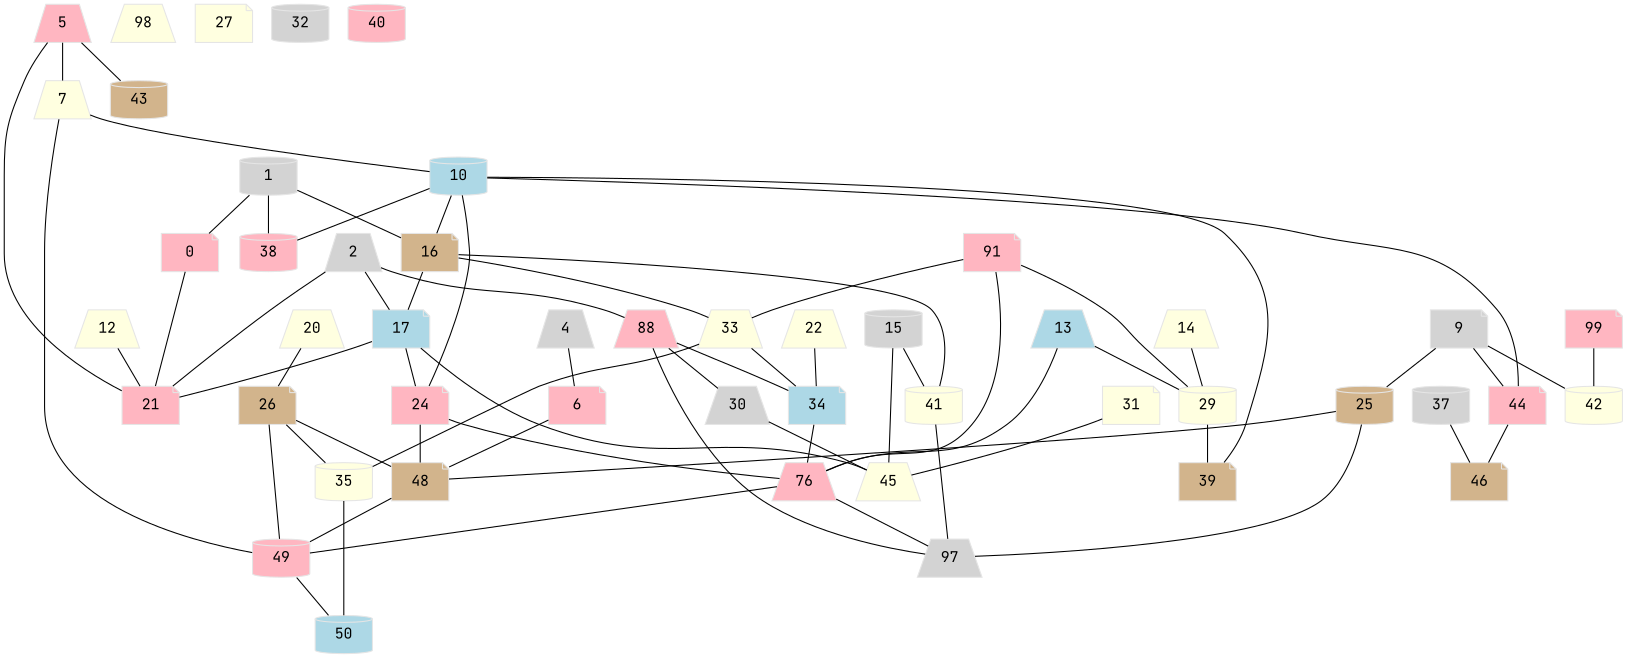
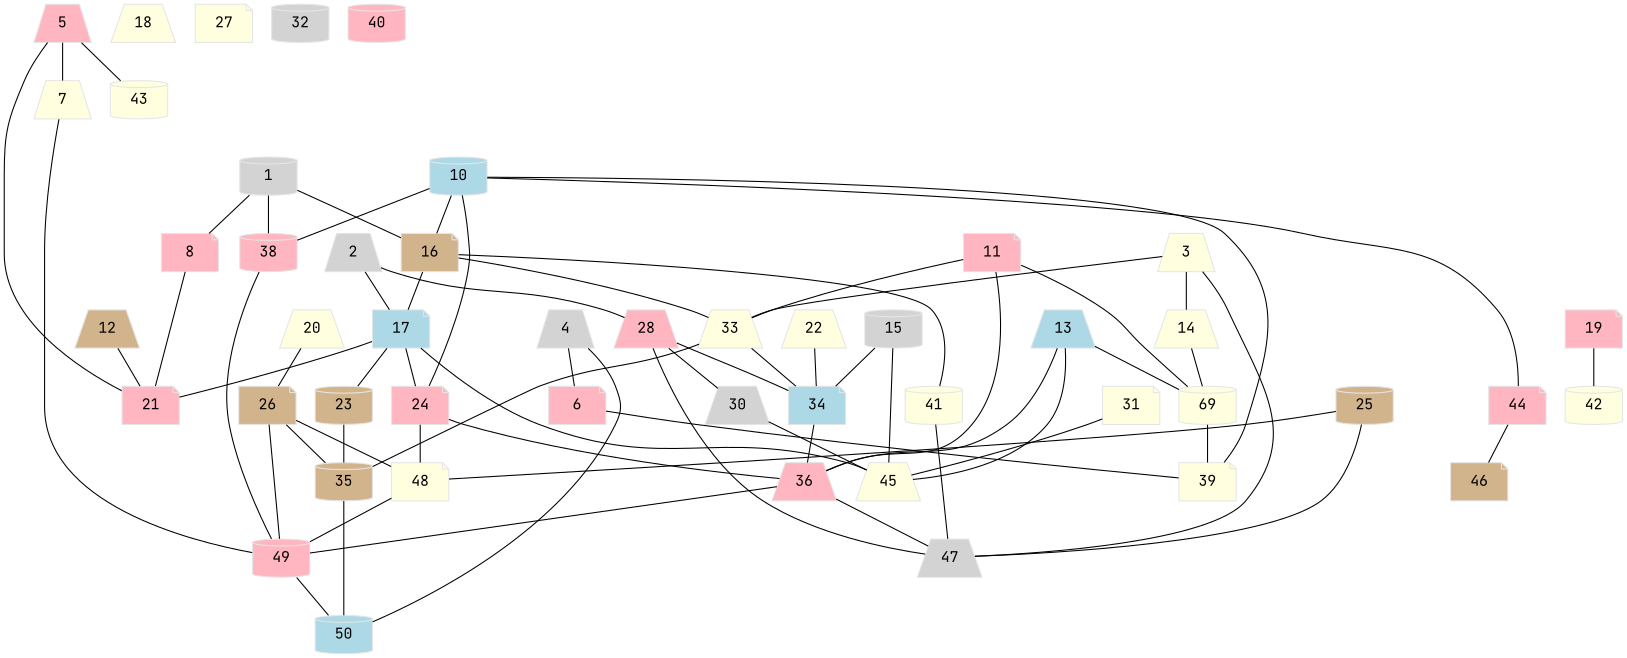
(143, 23) -> (143, 23)
(139, 100) -> (139, 100)
(259, 149) -> none
(190, 253) -> (190, 253)
(992, 253) -> (992, 253)
none -> (1186, 253)
(248, 327) -> none
(107, 329) -> (107, 329)
(646, 329) -> (646, 329)
(1459, 329) -> none
(1594, 329) -> (1594, 329)
(914, 367) -> (855, 367)
none -> (344, 405)
(1208, 405) -> (1208, 405)
(1441, 405) -> none
none -> (227, 407)
none -> (1039, 432)
(499, 444) -> (878, 446)
(344, 482) -> (344, 482)
(420, 482) -> (420, 482)
(804, 482) -> (804, 482)
(1208, 482) -> (1208, 482)
none -> (551, 508)
(950, 558) -> (950, 558)
